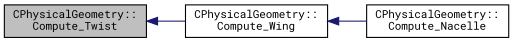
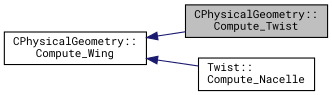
(171, 21) -> (171, 34)
(438, 21) -> (257, 74)
